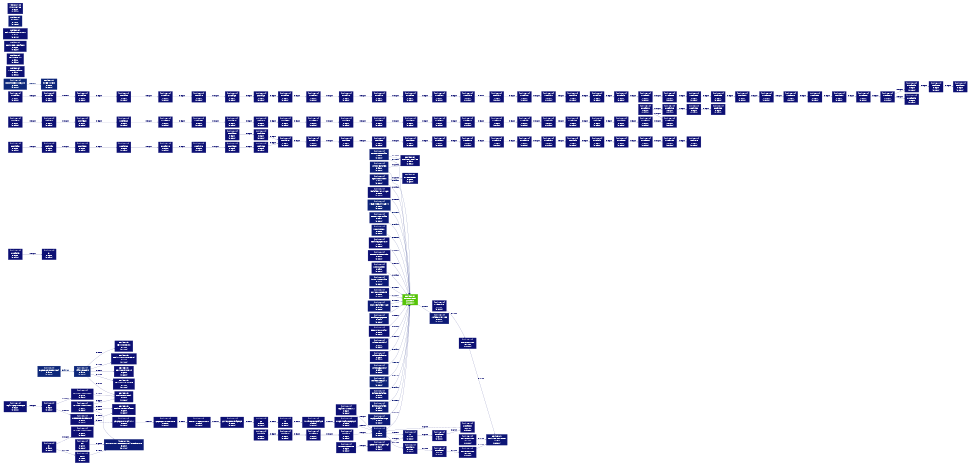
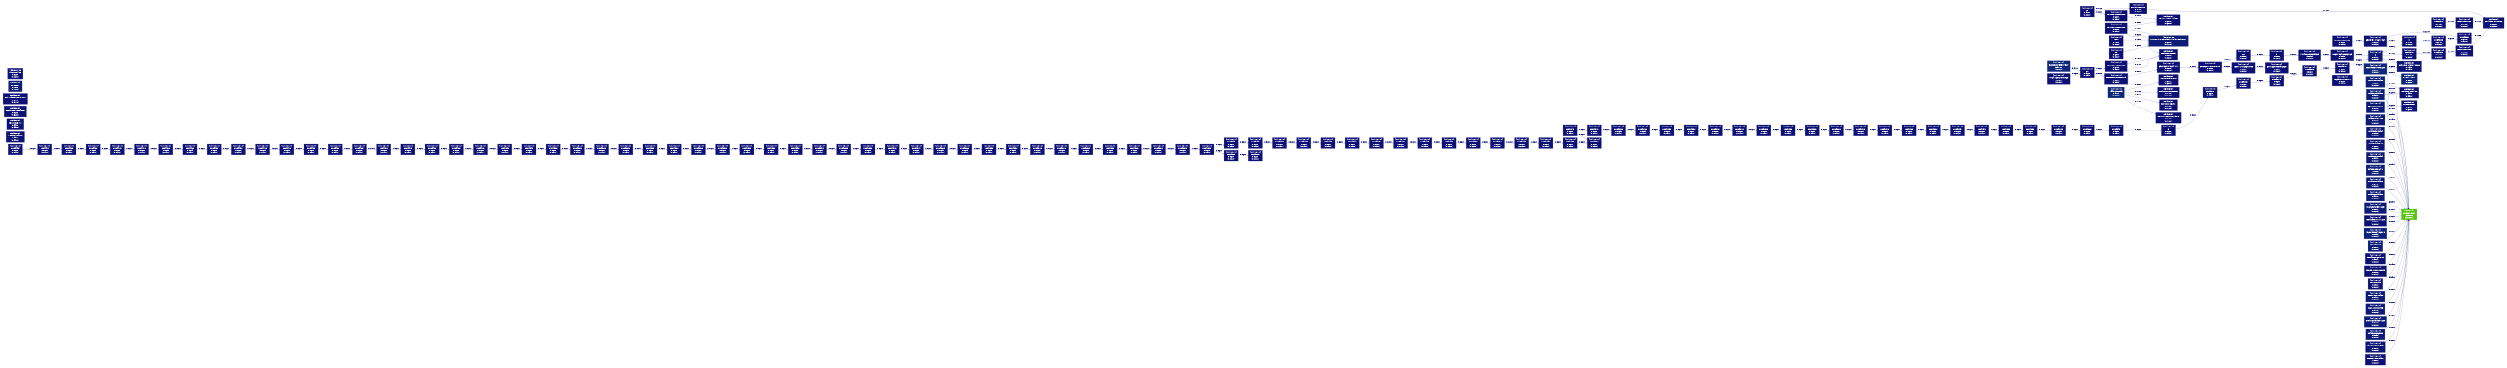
none -> (2409, 66)
(899, 92) -> (807, 149)
none -> (2210, 93)
(754, 96) -> (638, 148)
(657, 116) -> (1388, 143)
(510, 122) -> (1219, 146)
none -> (2101, 130)
none -> (1497, 143)
(273, 145) -> (1654, 130)
(144, 147) -> (1582, 137)
none -> (880, 149)
(424, 309) -> (2400, 153)
(67, 371) -> (2075, 70)
(248, 422) -> (2229, 61)
(65, 452) -> (2112, 9)
